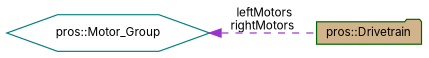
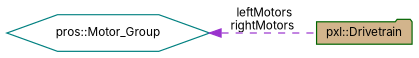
(369, 33) -> (364, 33)
